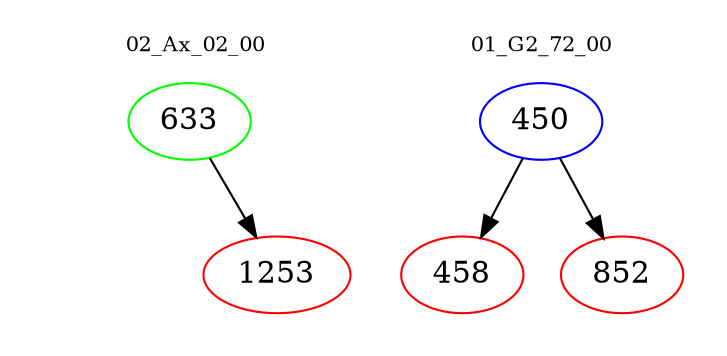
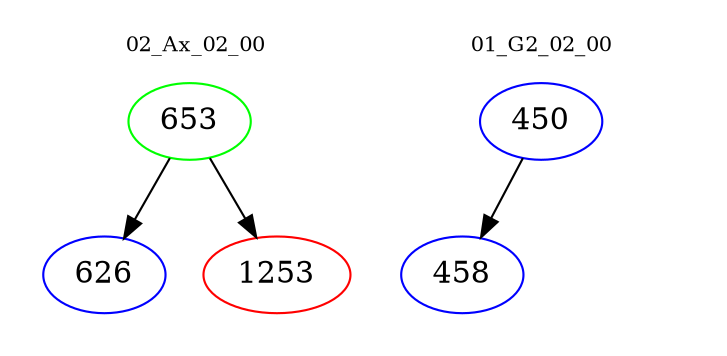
(542, 46) -> (542, 46)
(190, 121) -> (190, 121)
none -> (104, 275)
(462, 275) -> (462, 275)
(622, 275) -> none
